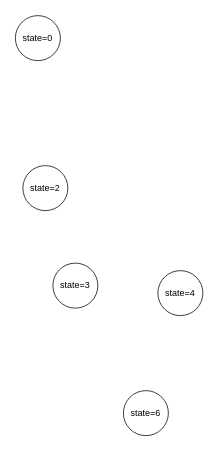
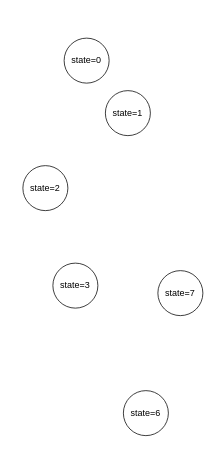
(38, 38) -> (87, 60)
none -> (128, 113)
(180, 293) -> (180, 293)
